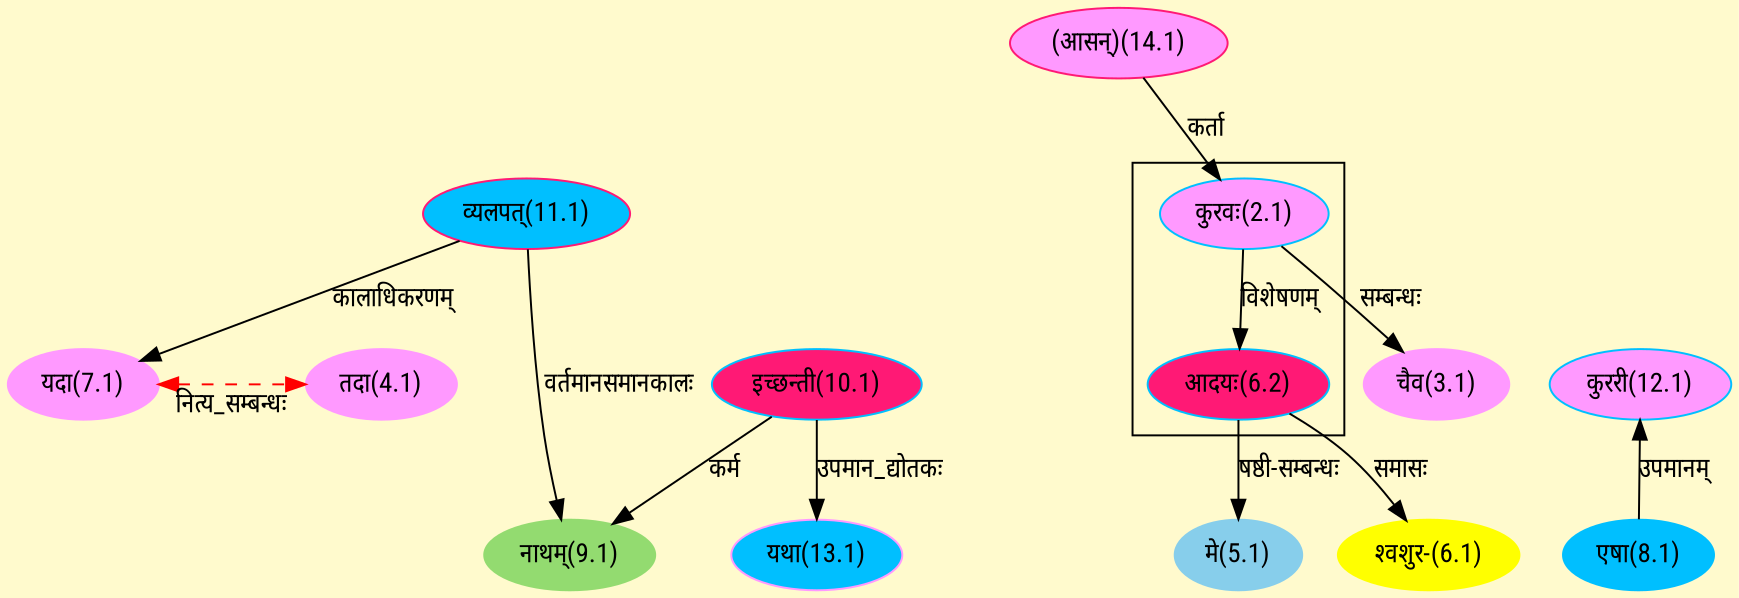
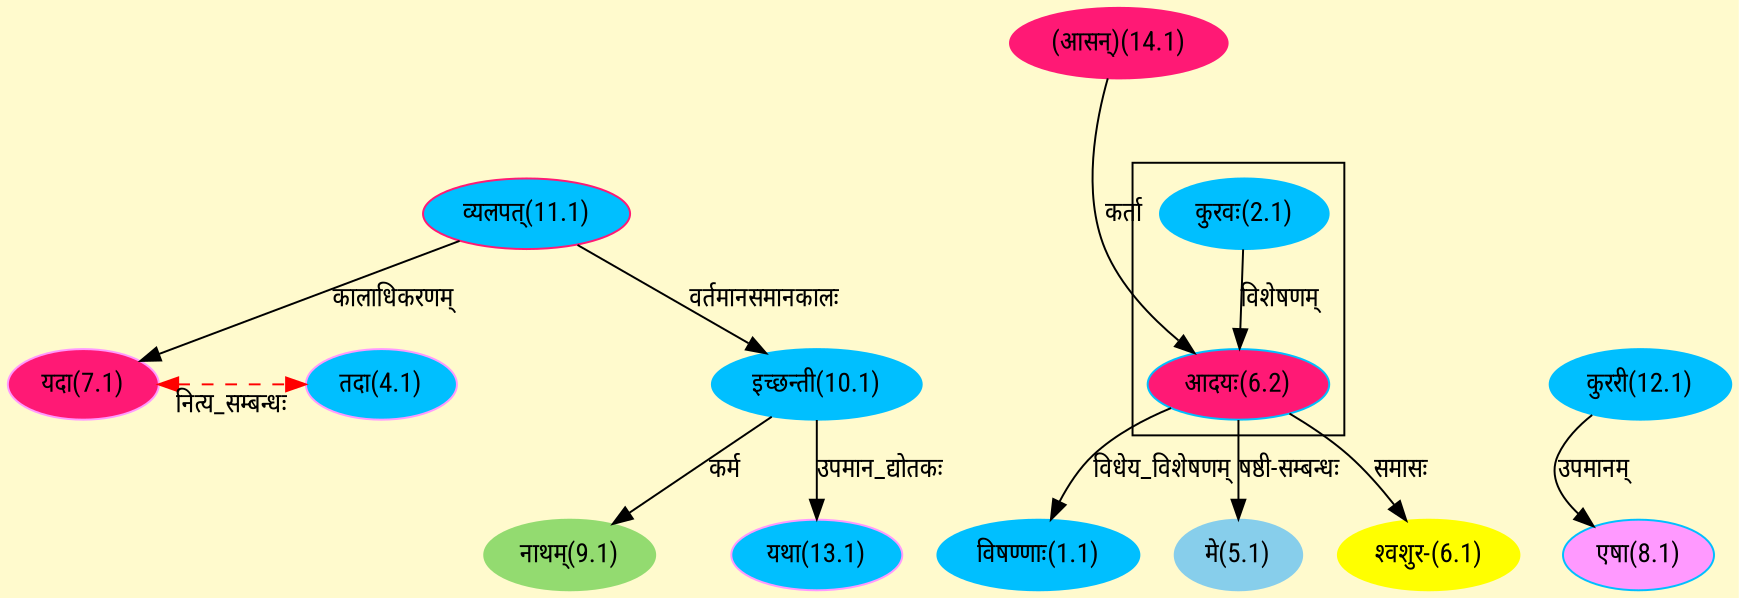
(1119, 43) -> (1119, 43)
(1176, 121) -> (1097, 223)
(1244, 214) -> (1244, 214)
(537, 375) -> (663, 294)
(83, 384) -> (83, 384)
(381, 384) -> (381, 384)
(817, 384) -> (817, 384)
(1437, 384) -> none
(1640, 384) -> (1640, 384)
(1639, 480) -> (1556, 462)
none -> (1038, 555)
(1639, 555) -> (1639, 555)
